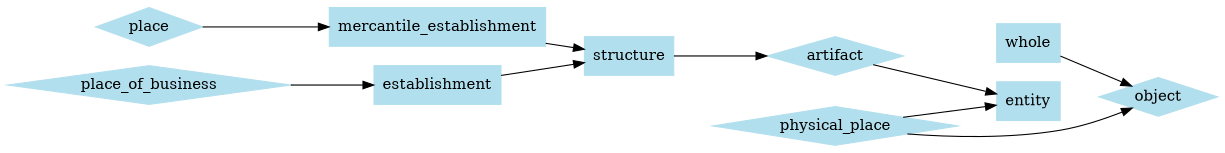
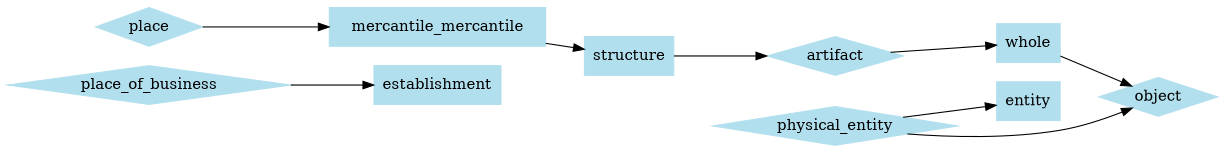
(437, 27) -> (437, 27)
(537, 70) -> none
(929, 78) -> (938, 49)
(835, 126) -> (835, 126)
